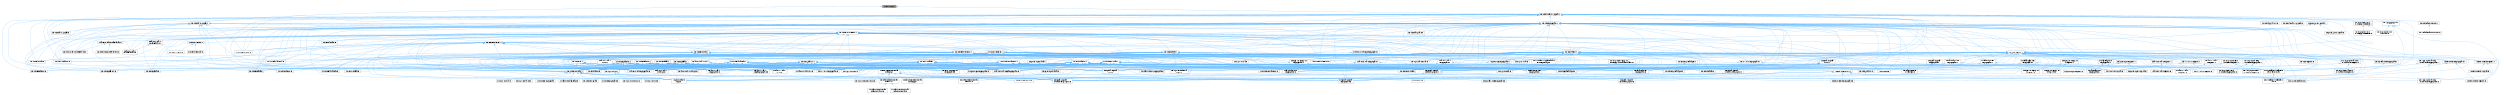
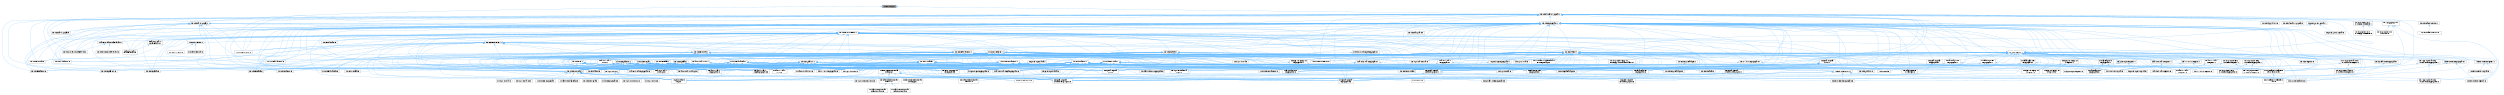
(2430, 33) -> (2430, 33)
(644, 62) -> (644, 62)
